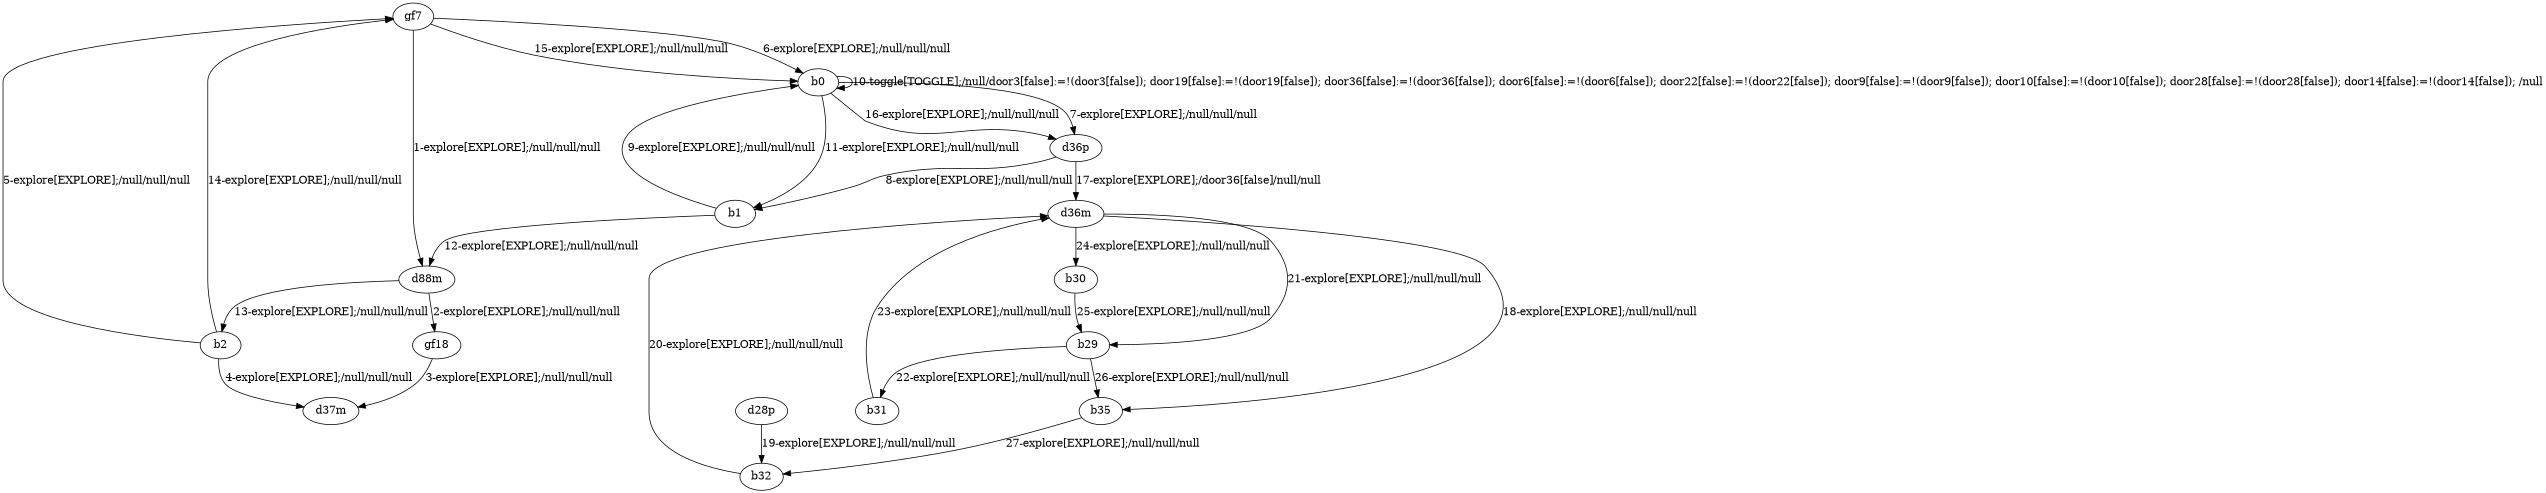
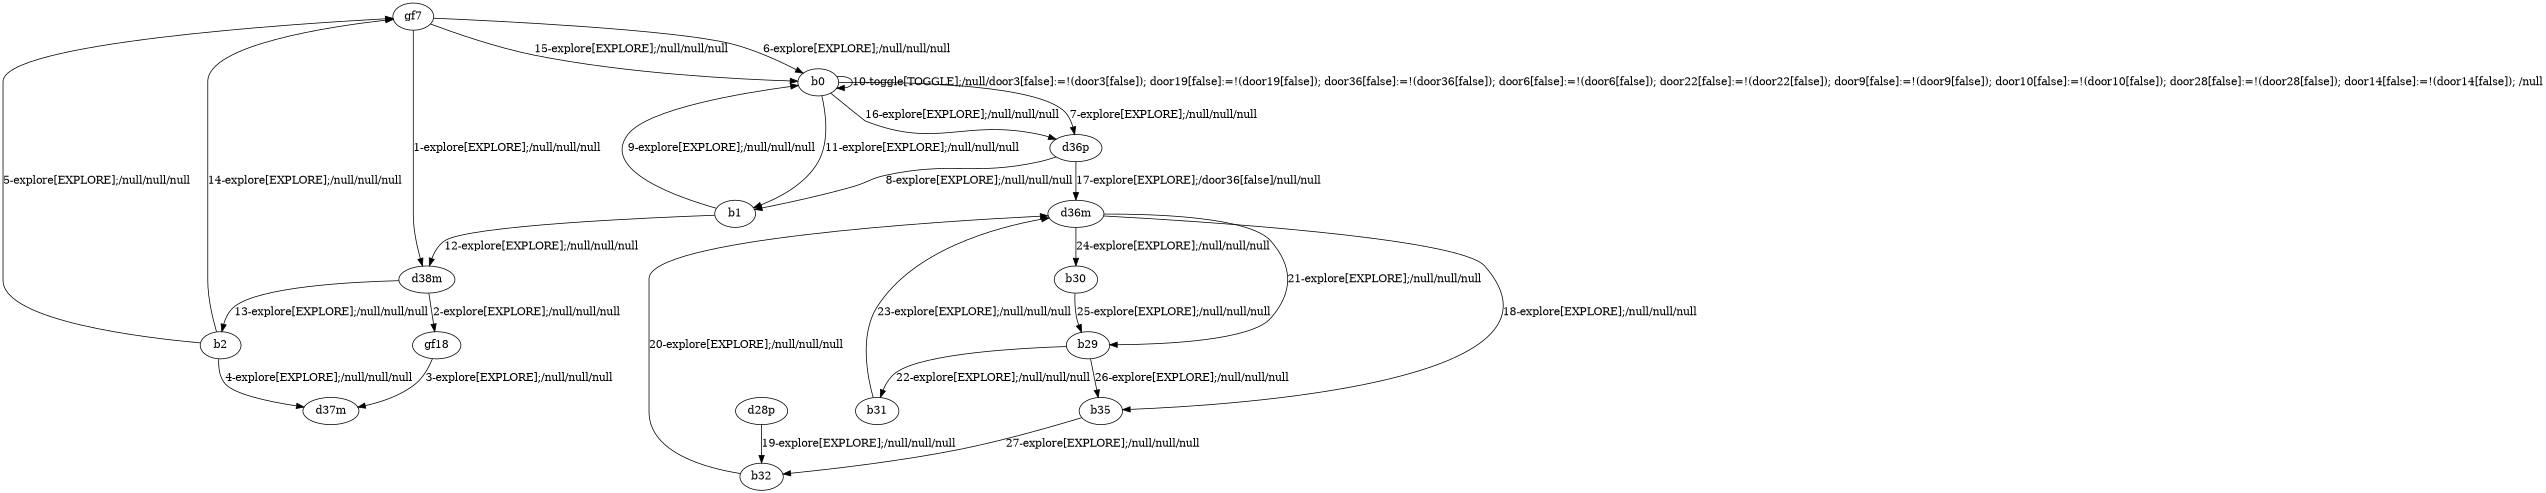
(427, 280) -> (427, 280)
